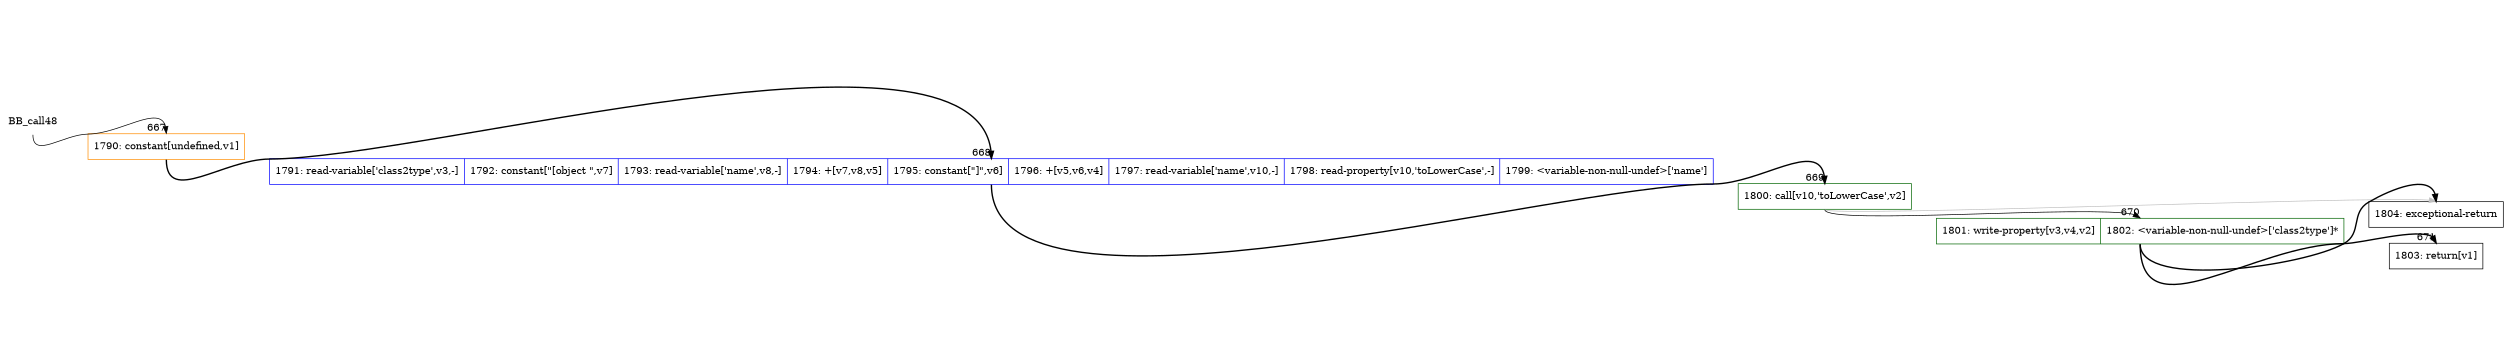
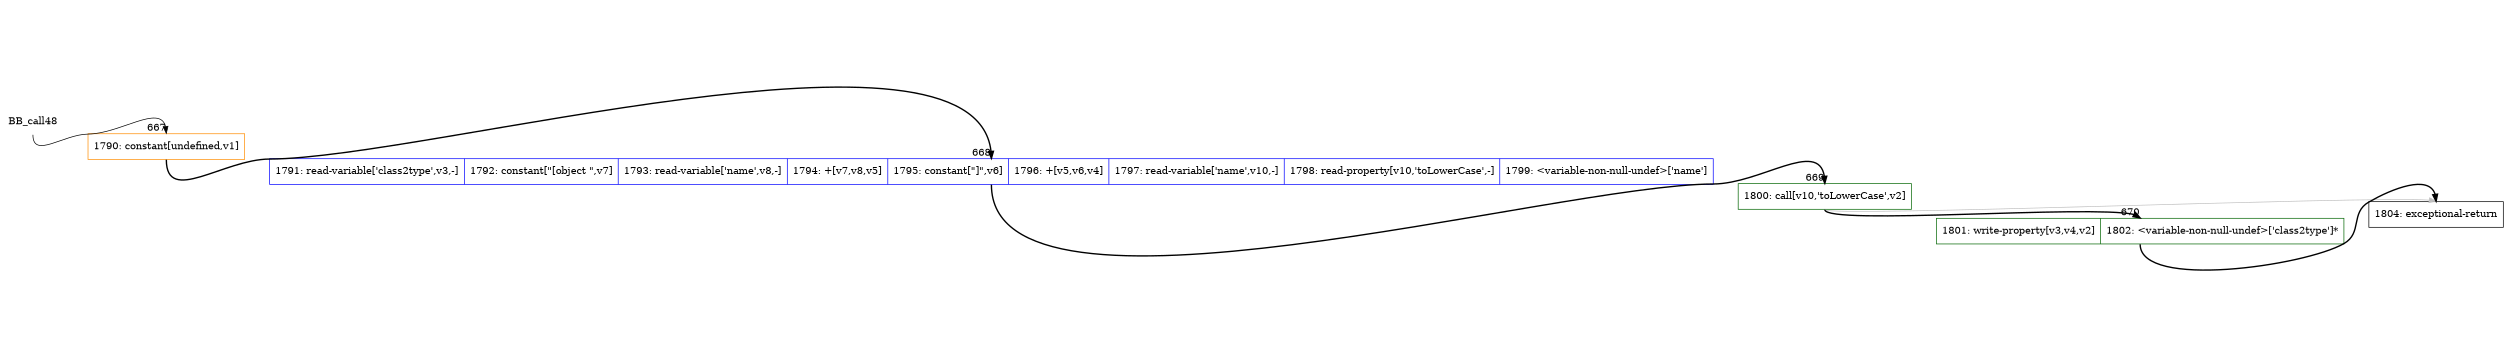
(1979, 214) -> (1979, 214)
(2436, 256) -> none
